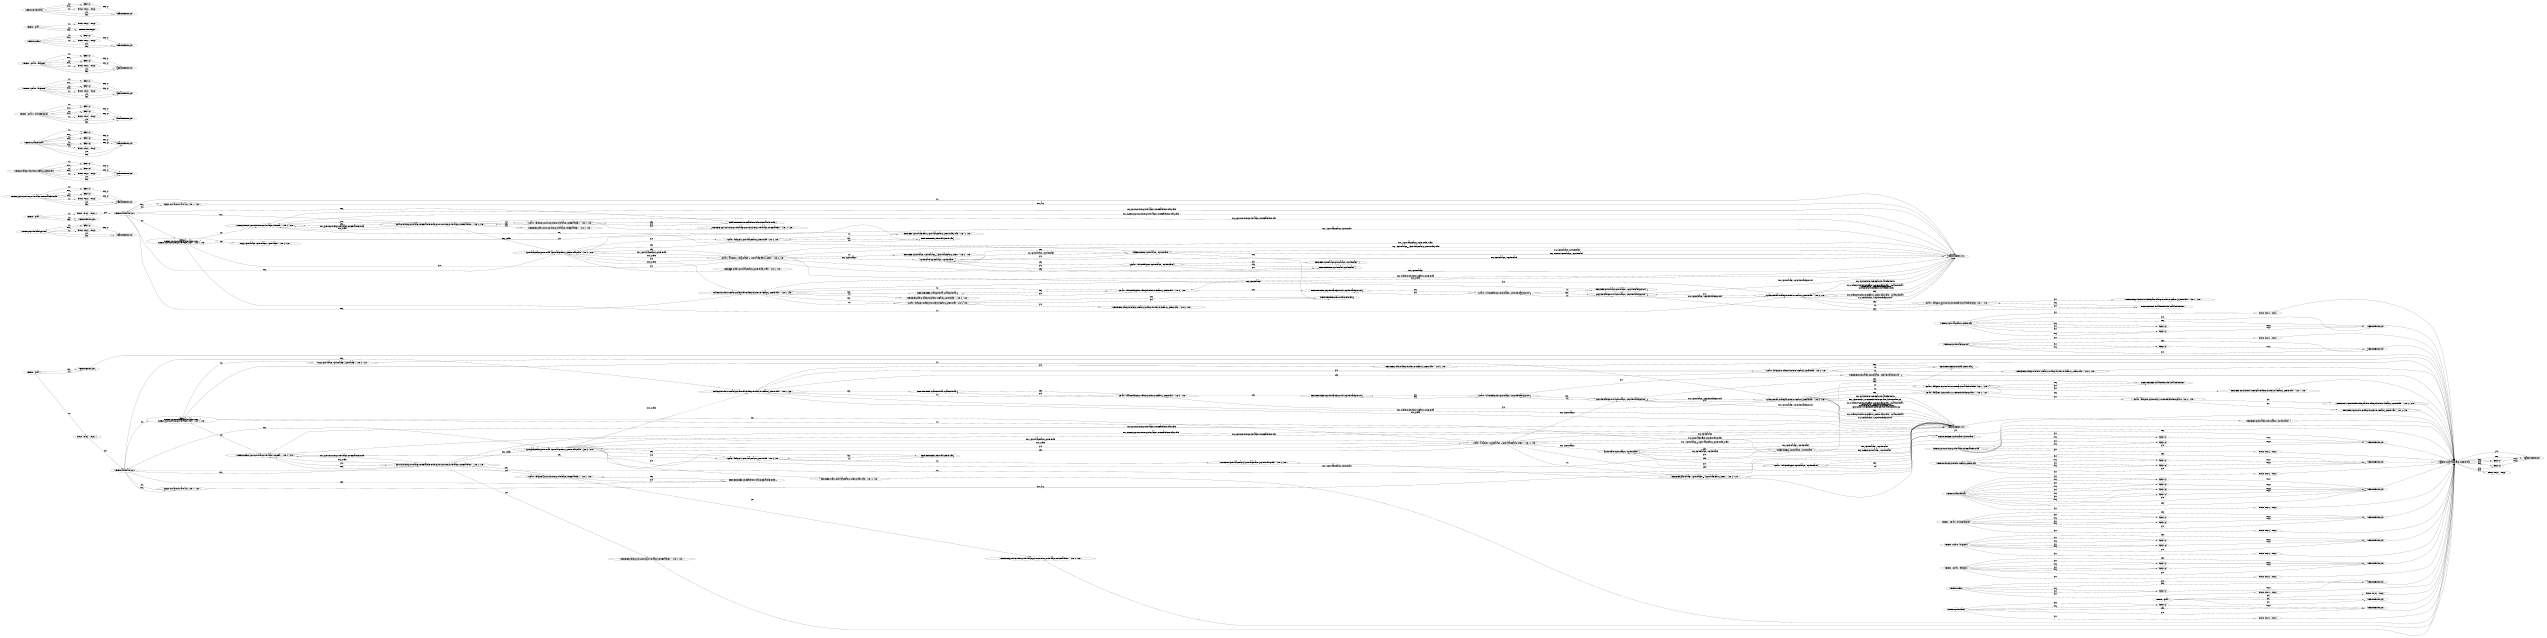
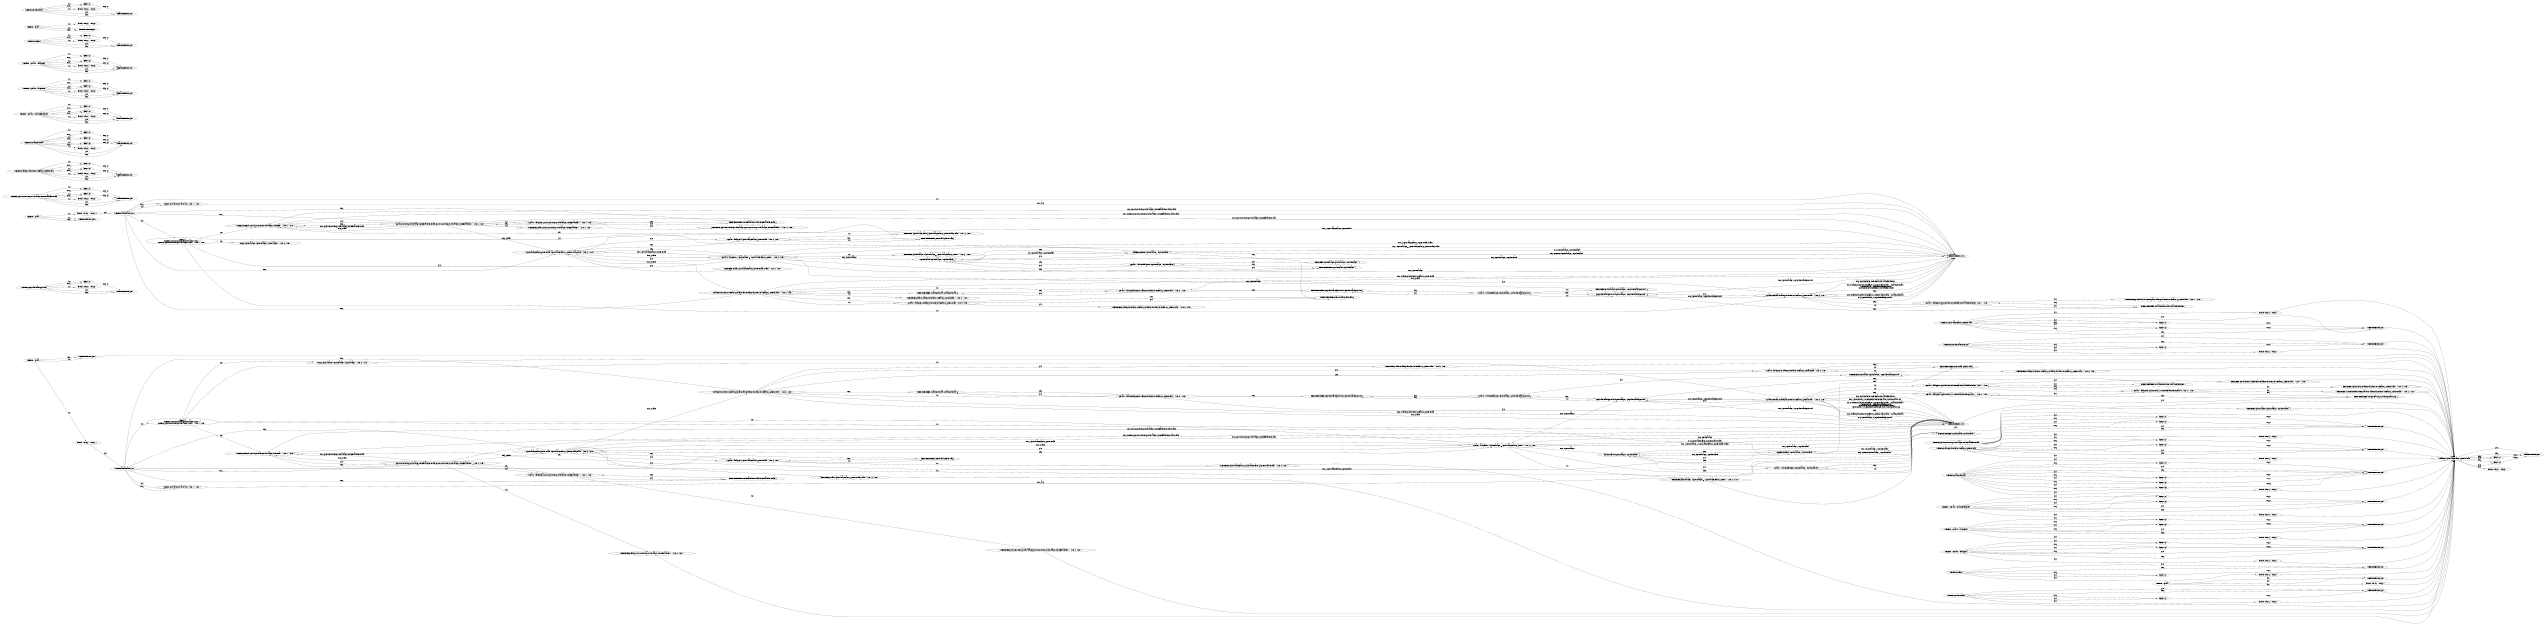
none -> (2376, 397)
